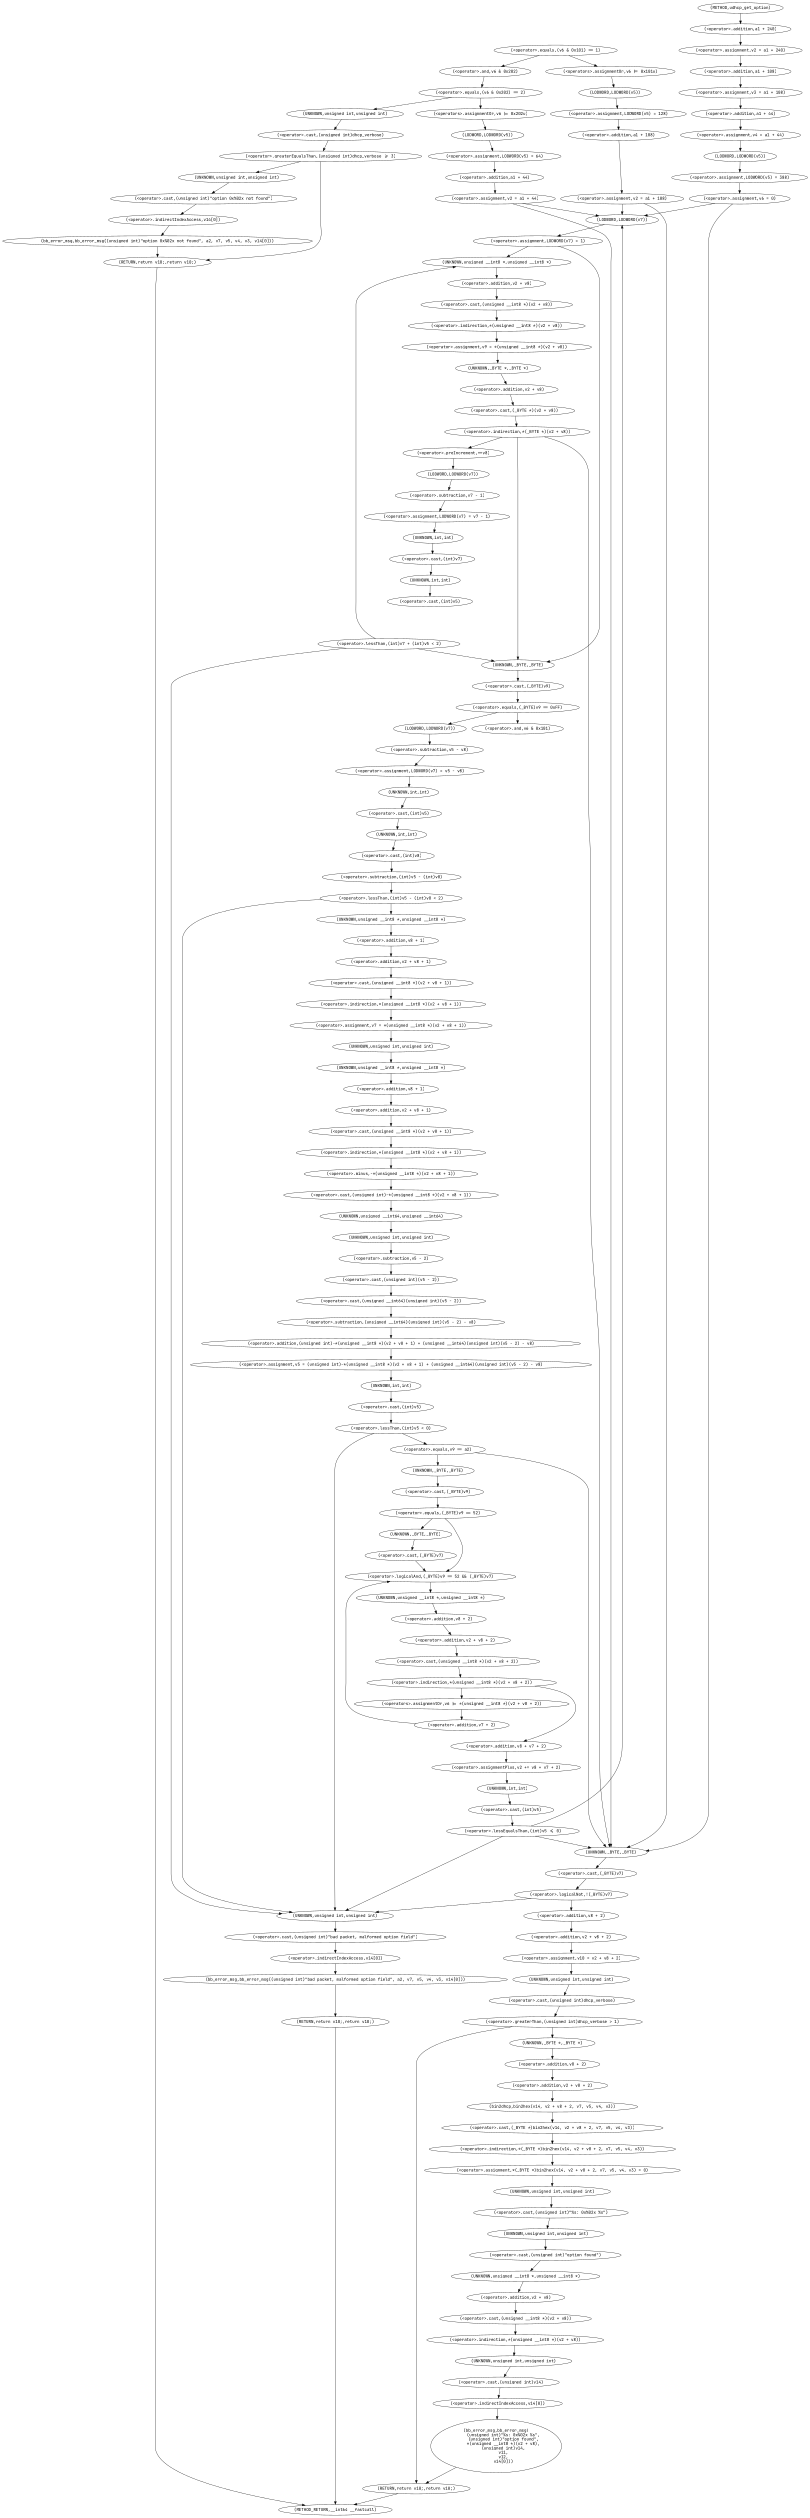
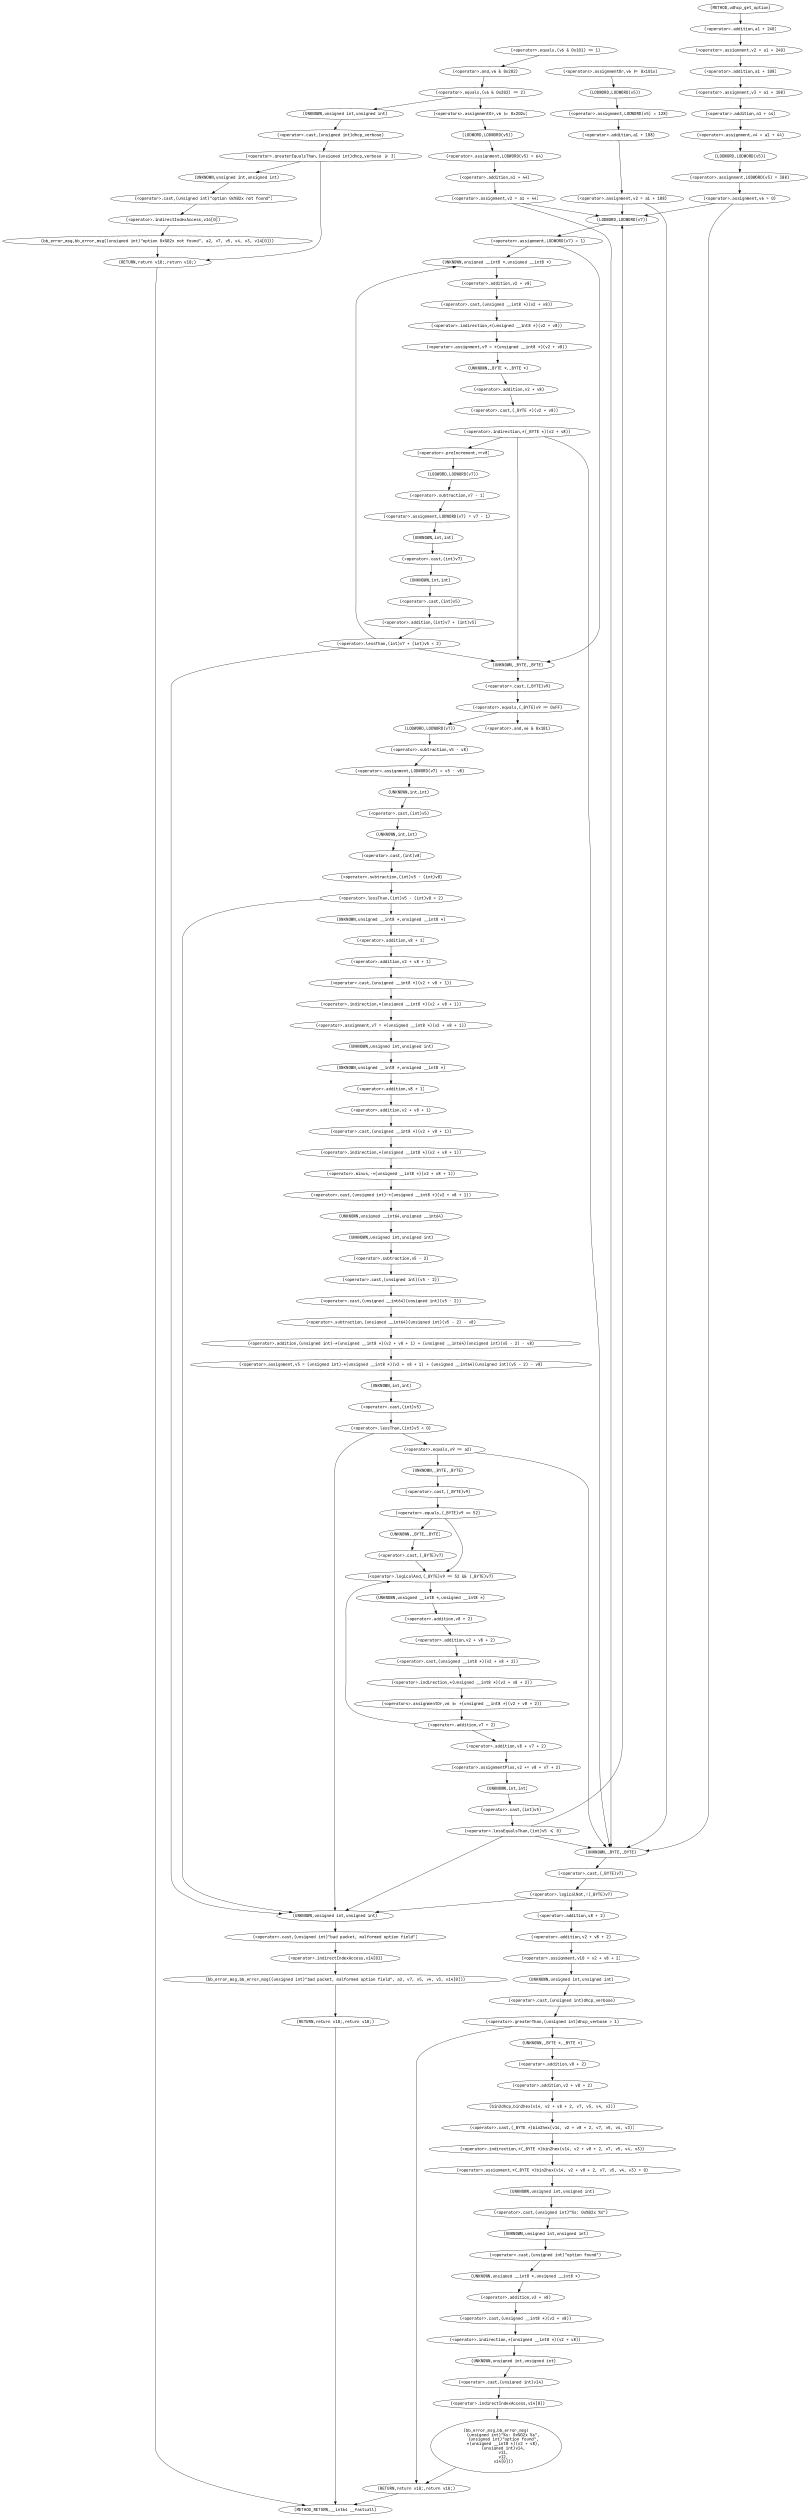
(582, 60) -> none
(516, 420) -> none
none -> (429, 623)
(574, 1713) -> (483, 1735)
